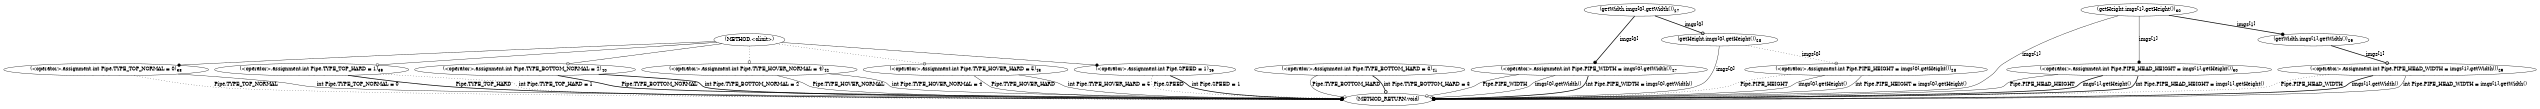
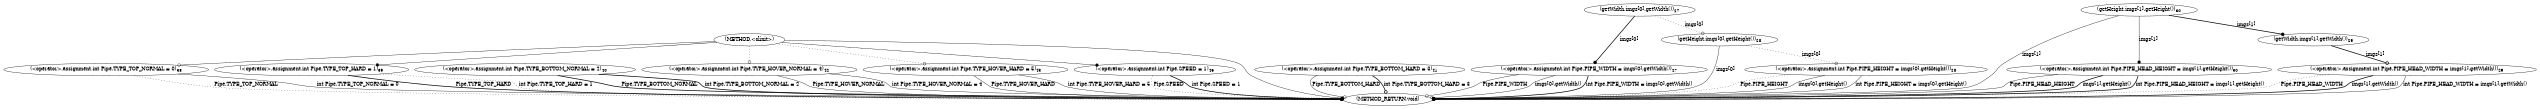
(1678, 24) -> (1678, 24)
(448, 53) -> (448, 53)
(548, 54) -> (548, 54)
(646, 54) -> (1068, 47)
